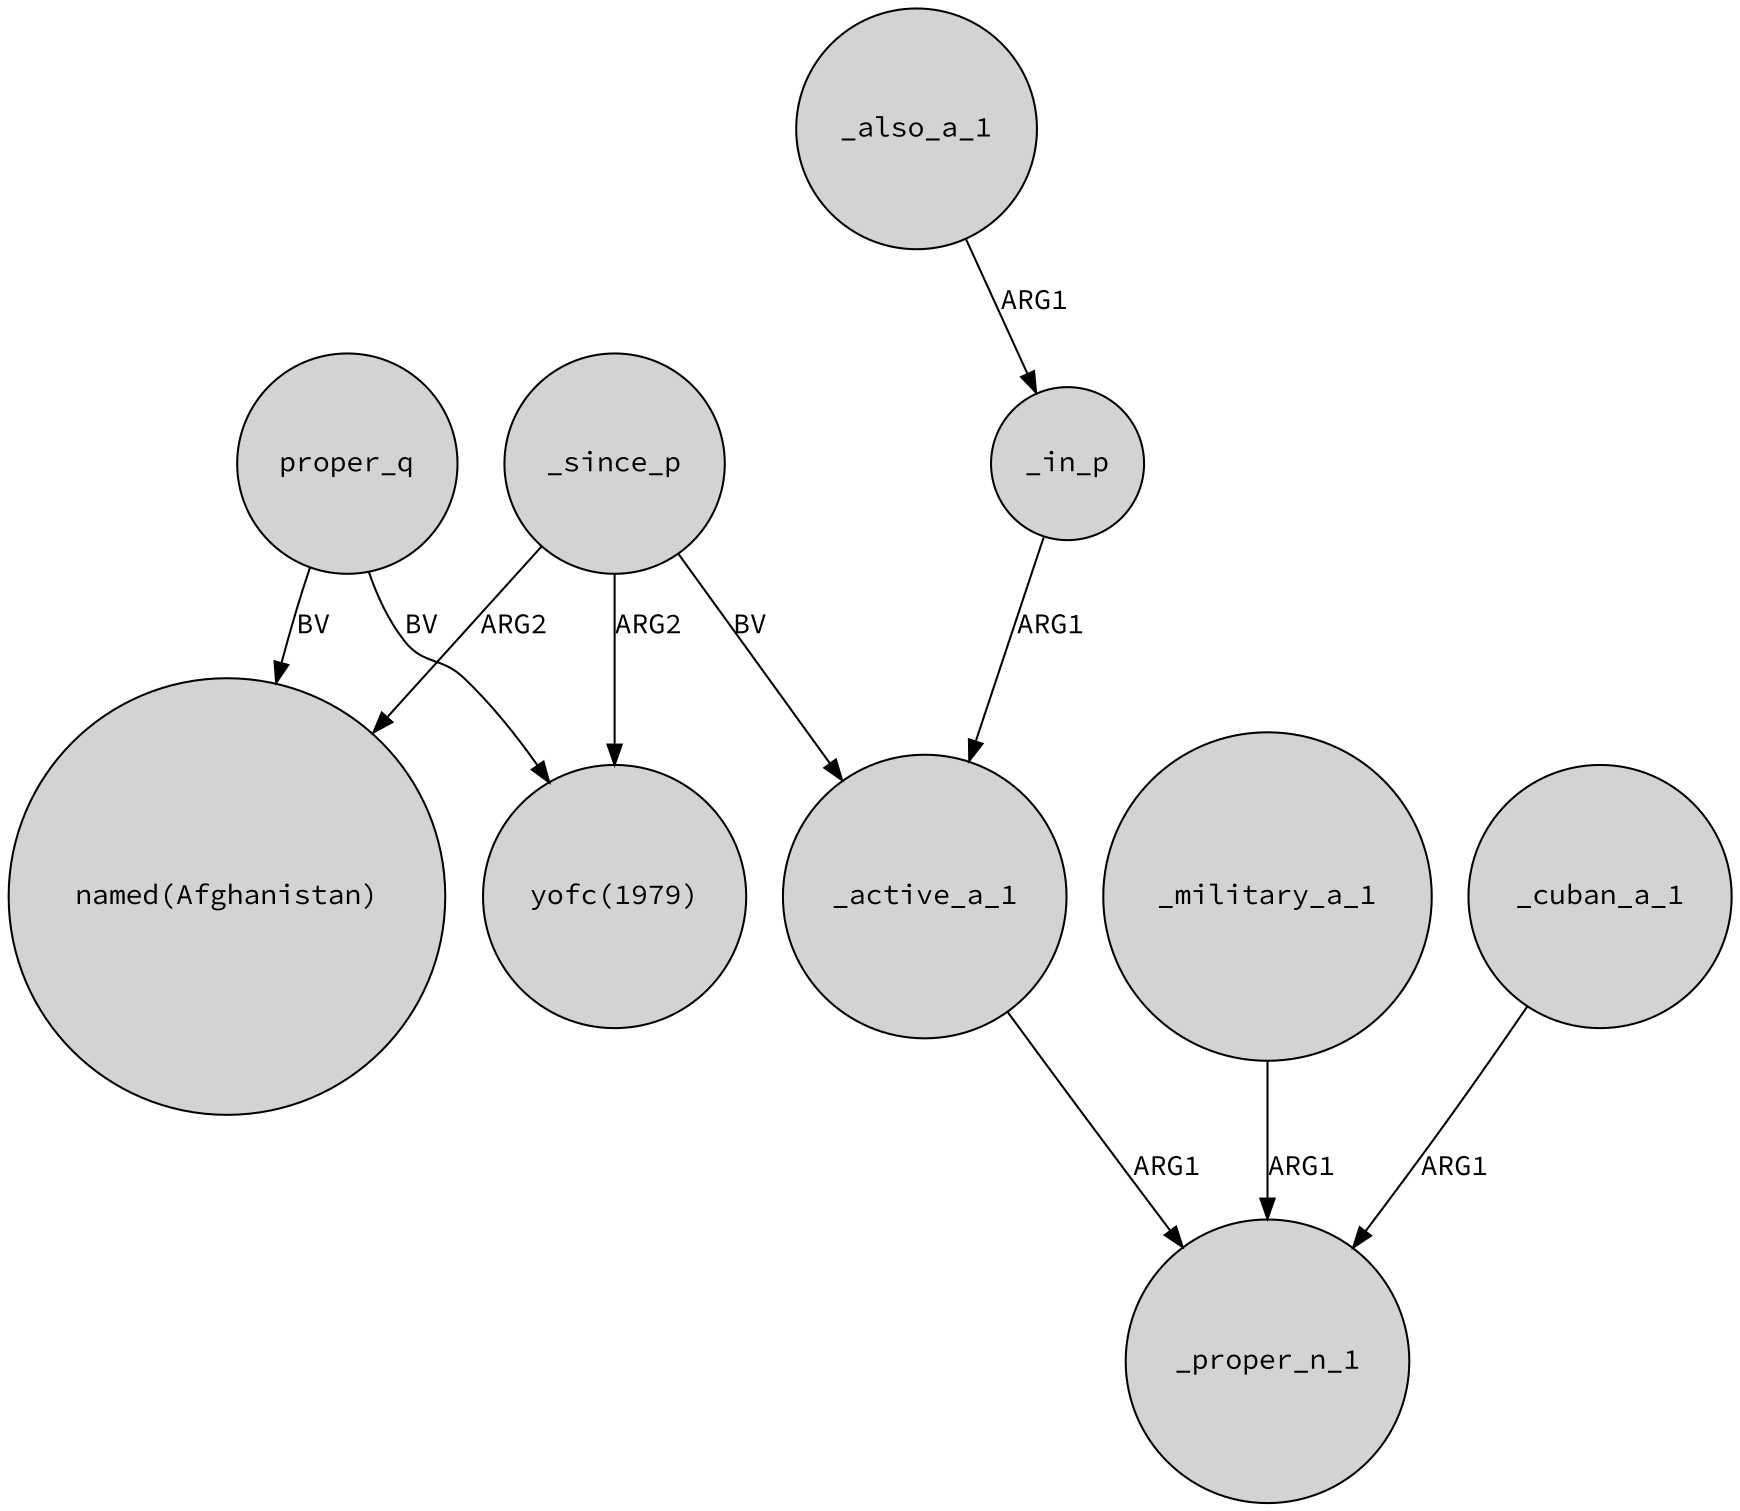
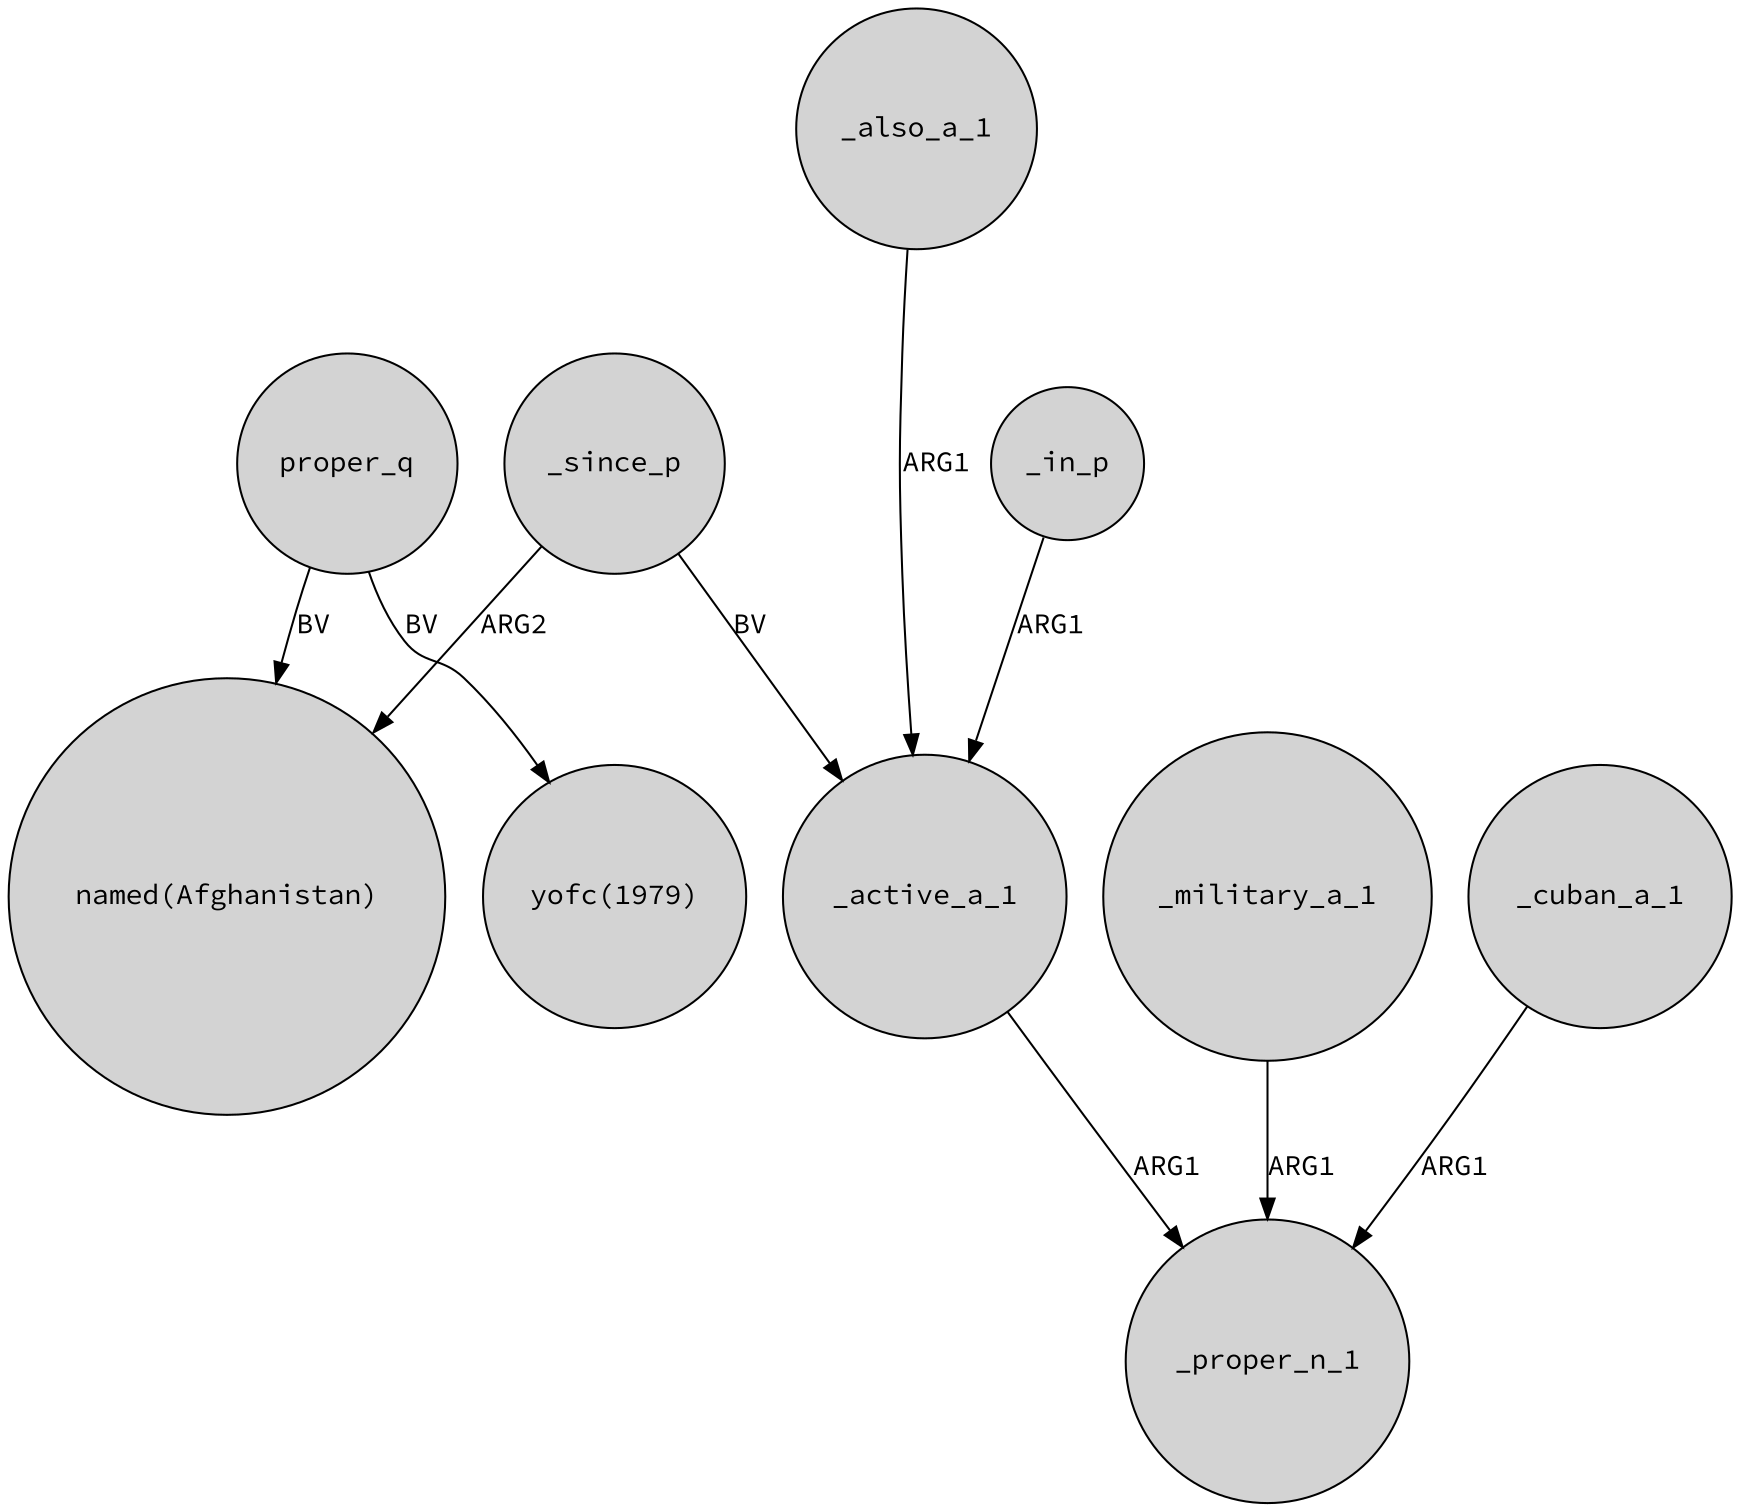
(997, 306) -> (900, 492)
(615, 659) -> none
